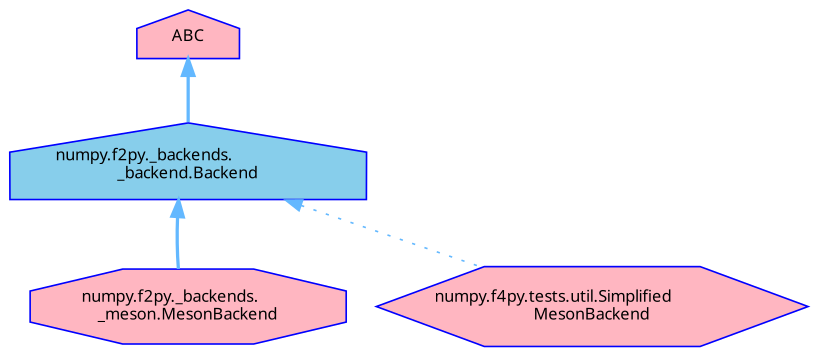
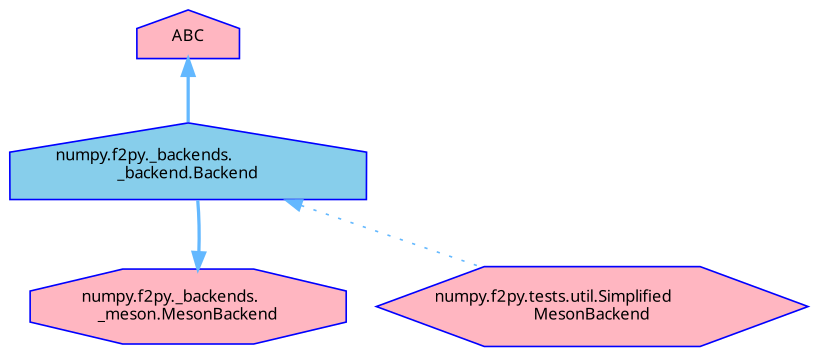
(177, 243) -> (199, 226)
(592, 307) -> (592, 307)
